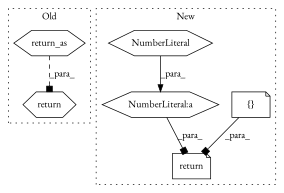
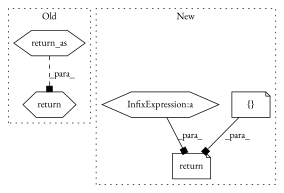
(160, 43) -> none
(160, 105) -> (160, 105)
